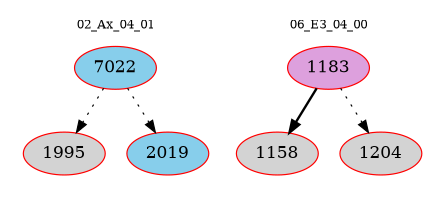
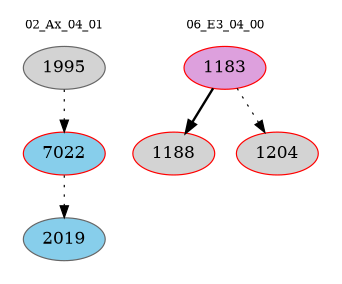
(93, 105) -> (64, 105)
(64, 154) -> (64, 68)
(168, 154) -> (64, 239)
(277, 154) -> (174, 154)
